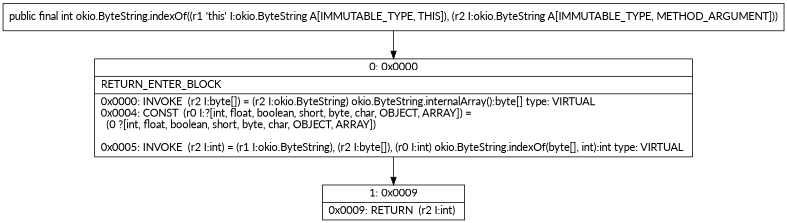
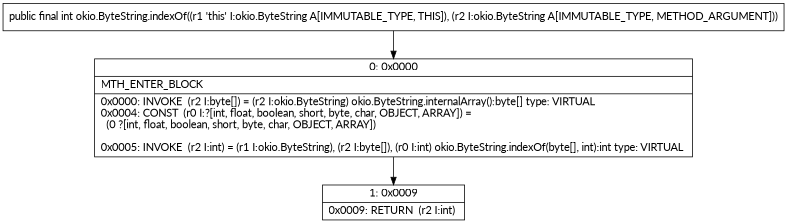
(161, 85) -> (152, 85)
